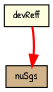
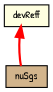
(34, 41) -> (19, 52)
